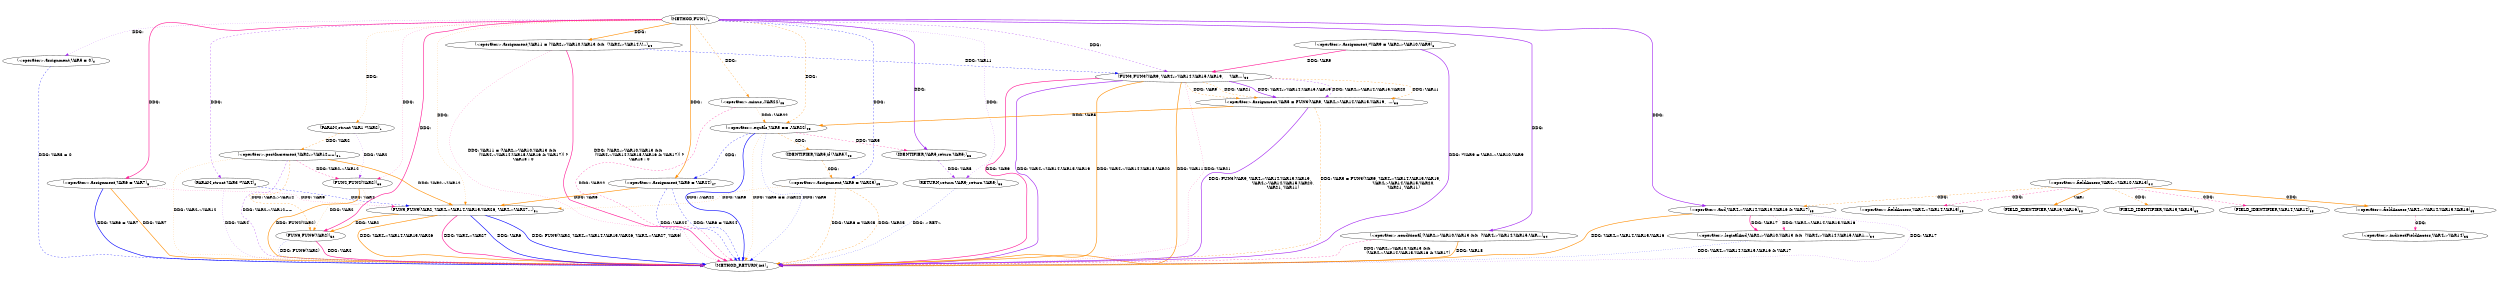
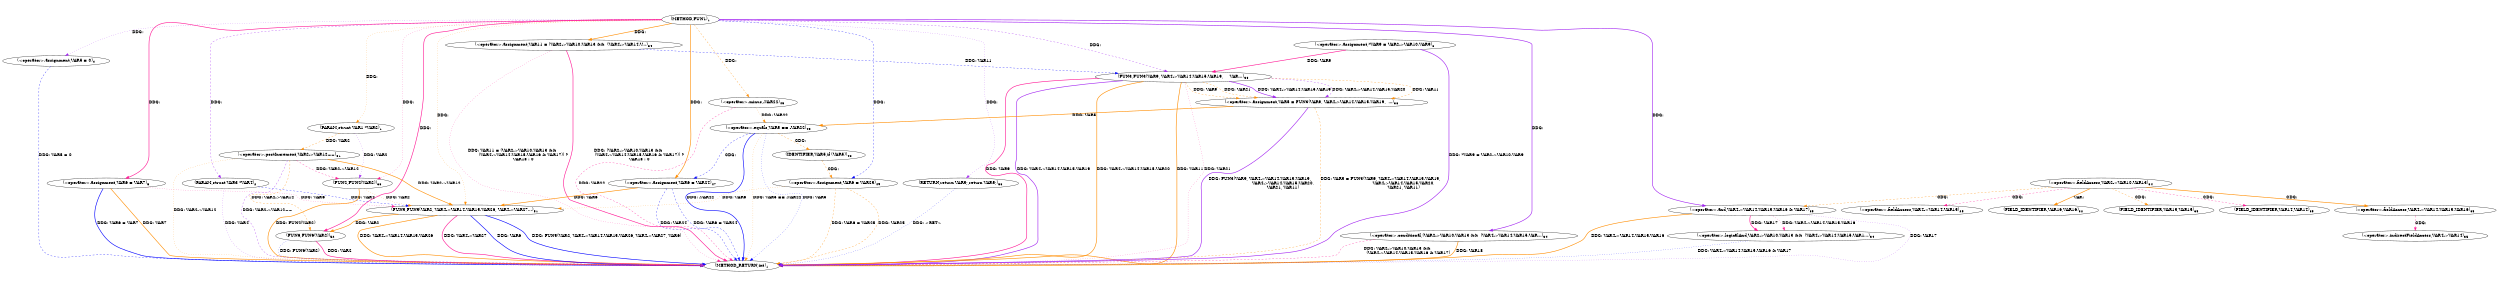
(804, 40) -> none
(934, 155) -> none
(328, 207) -> (386, 199)
